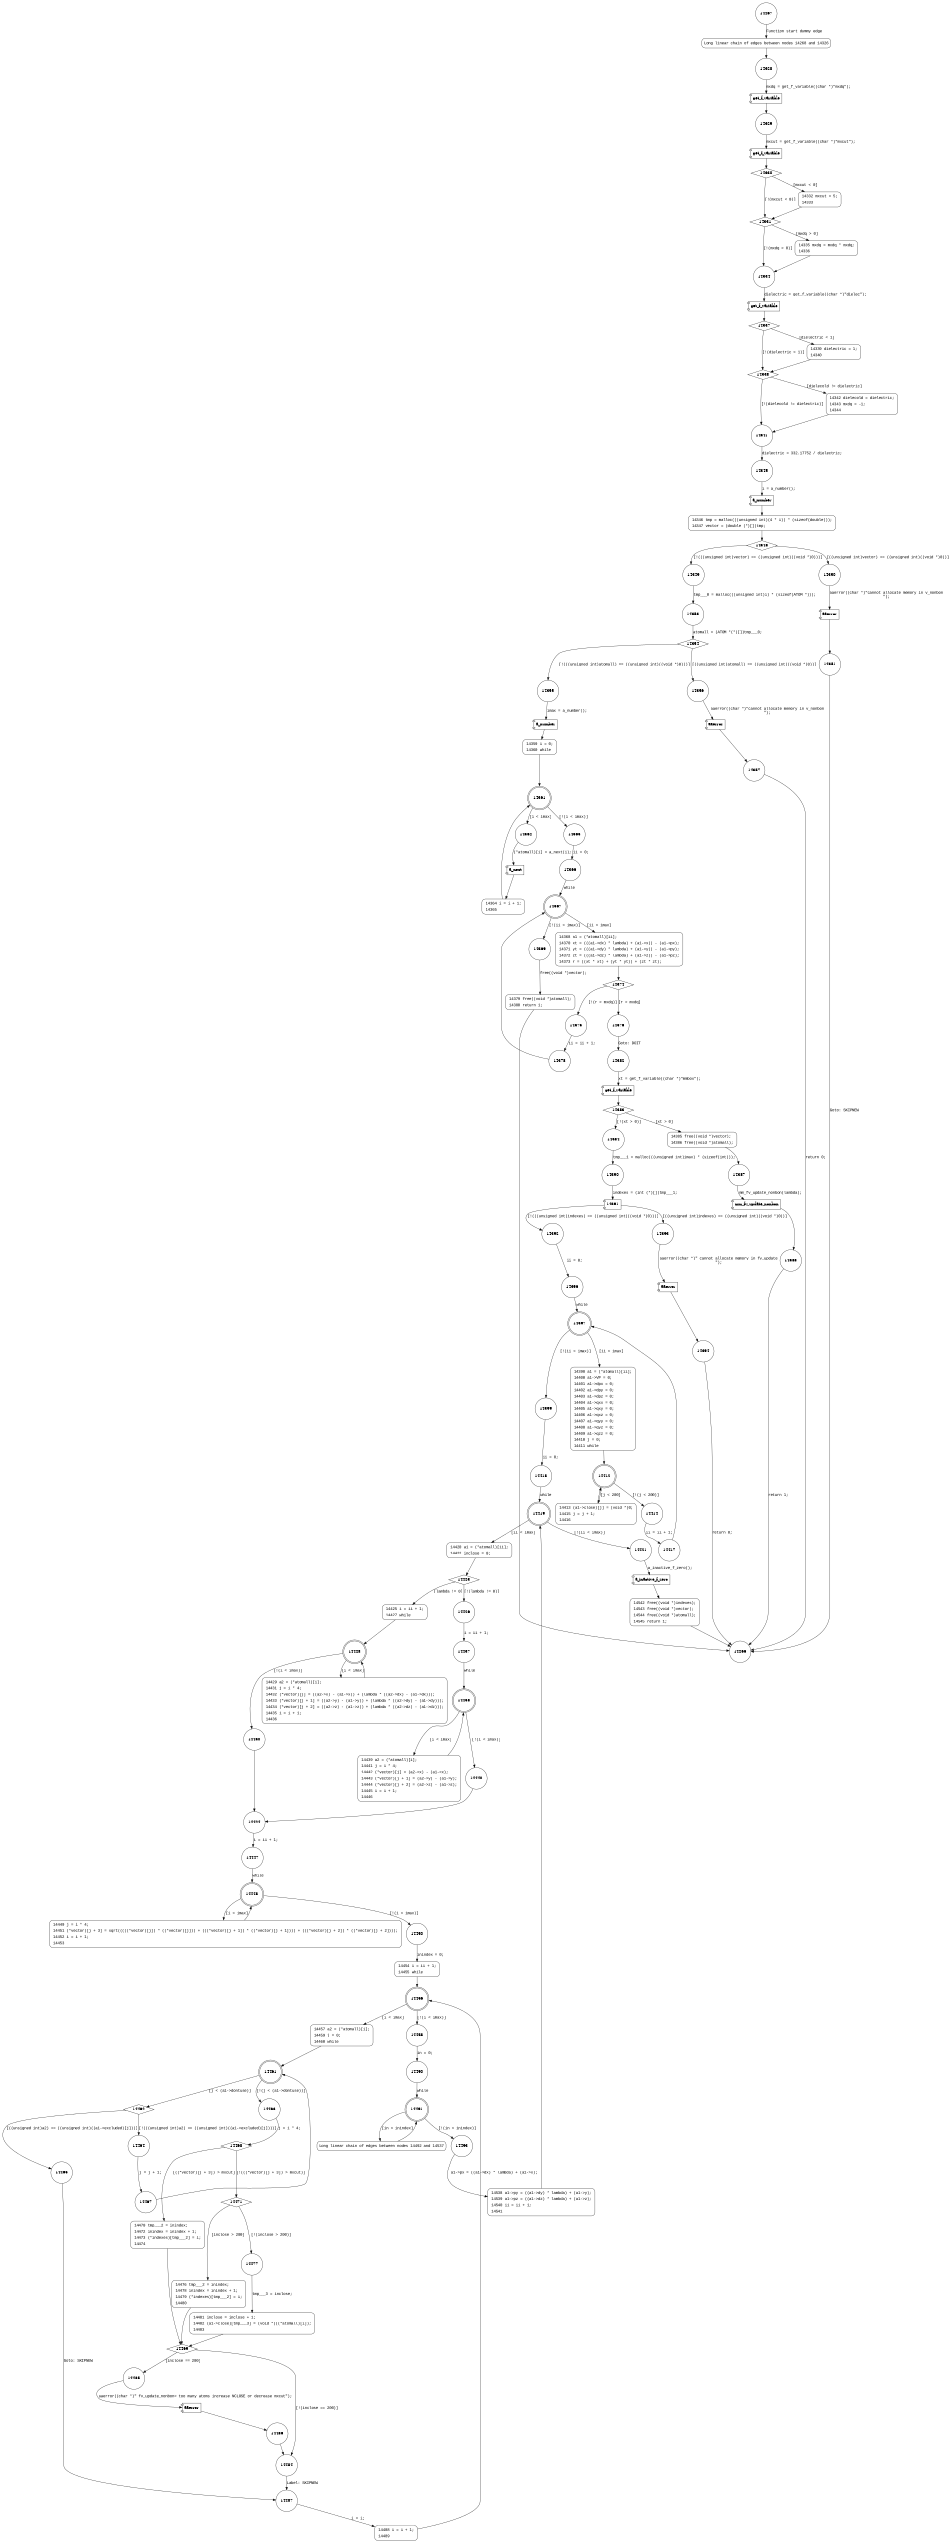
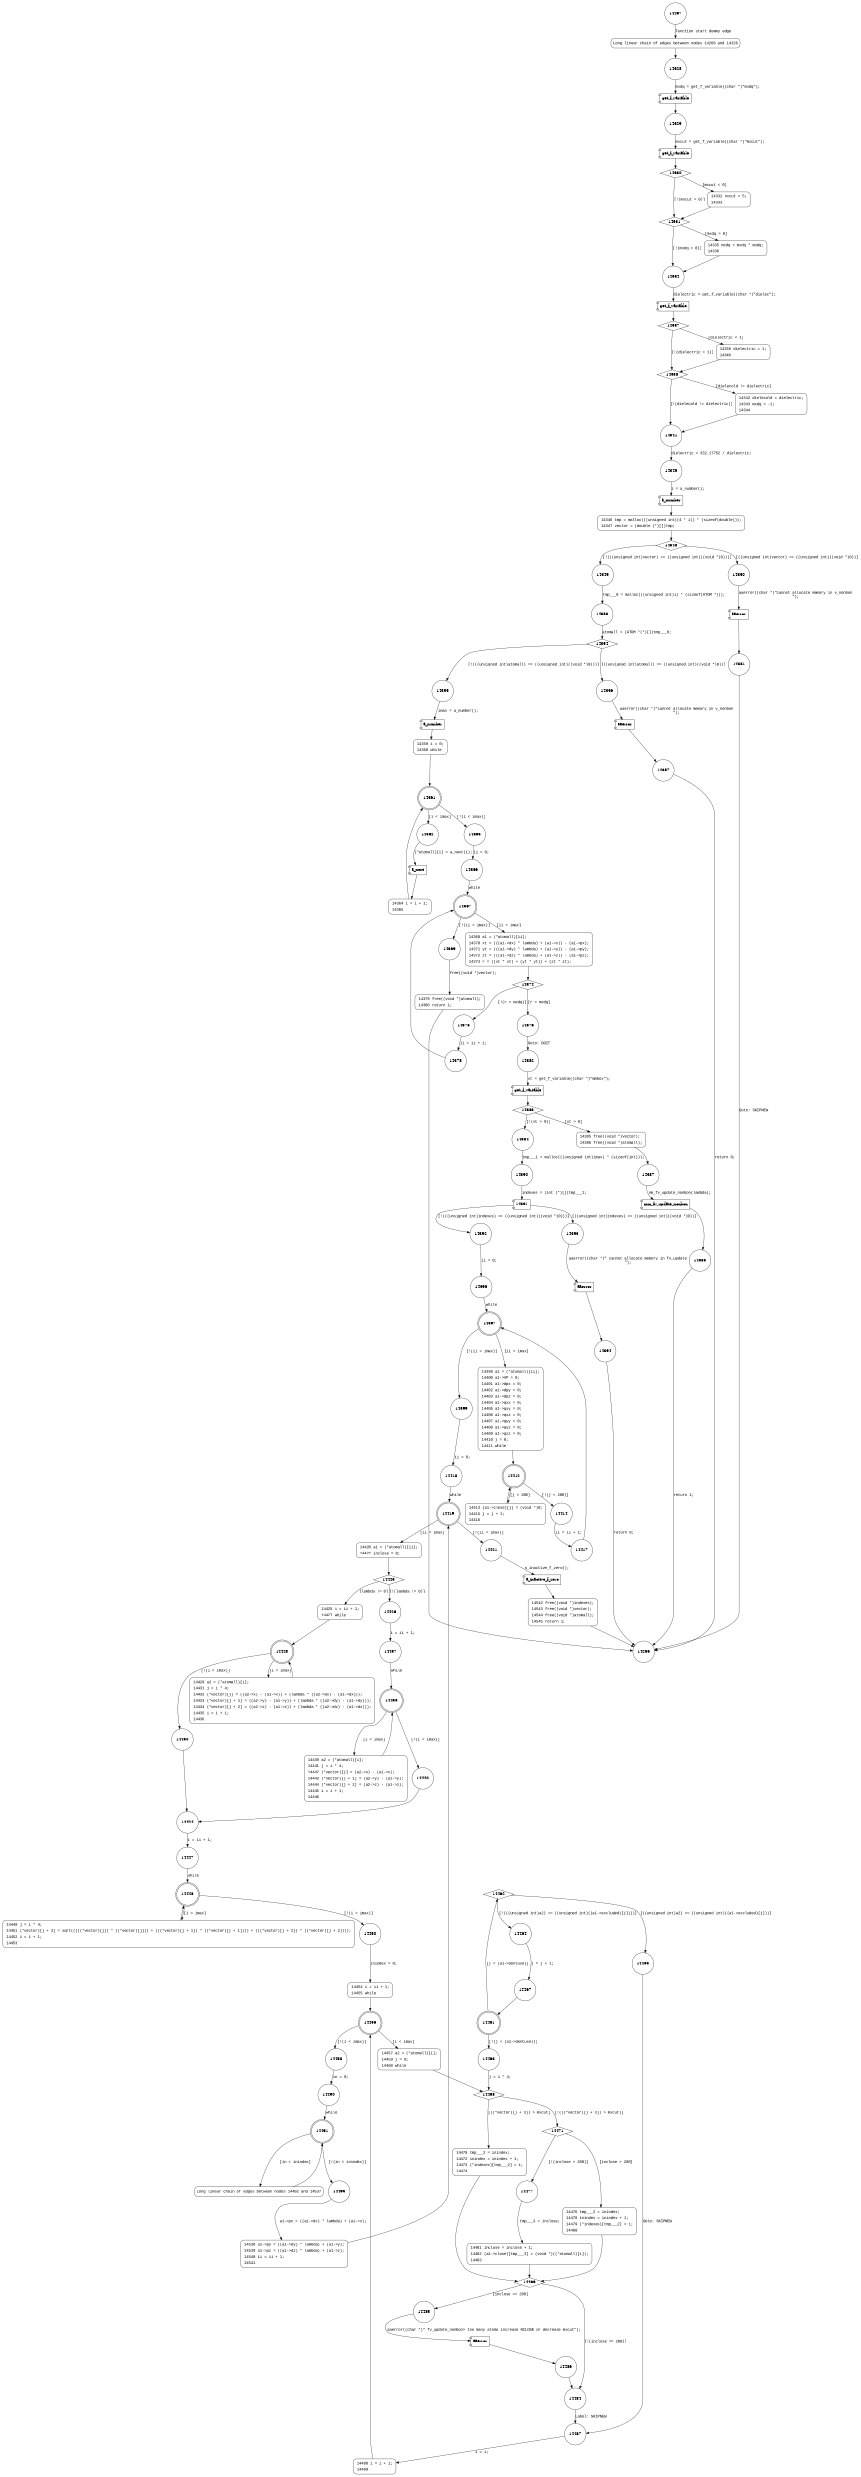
(302, 2056) -> (457, 2080)
